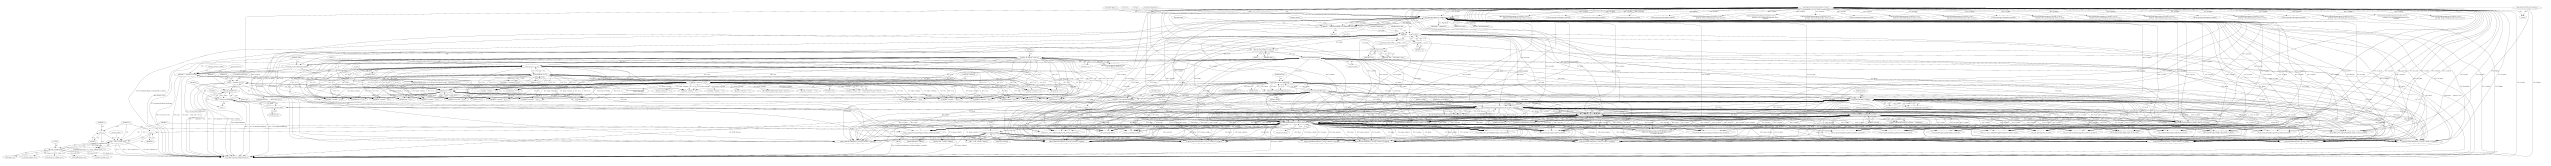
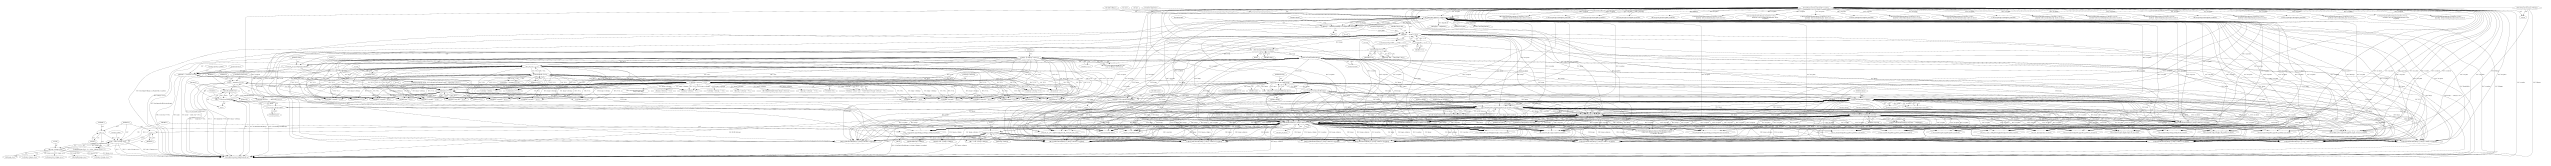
(236, 113) -> (244, 97)
